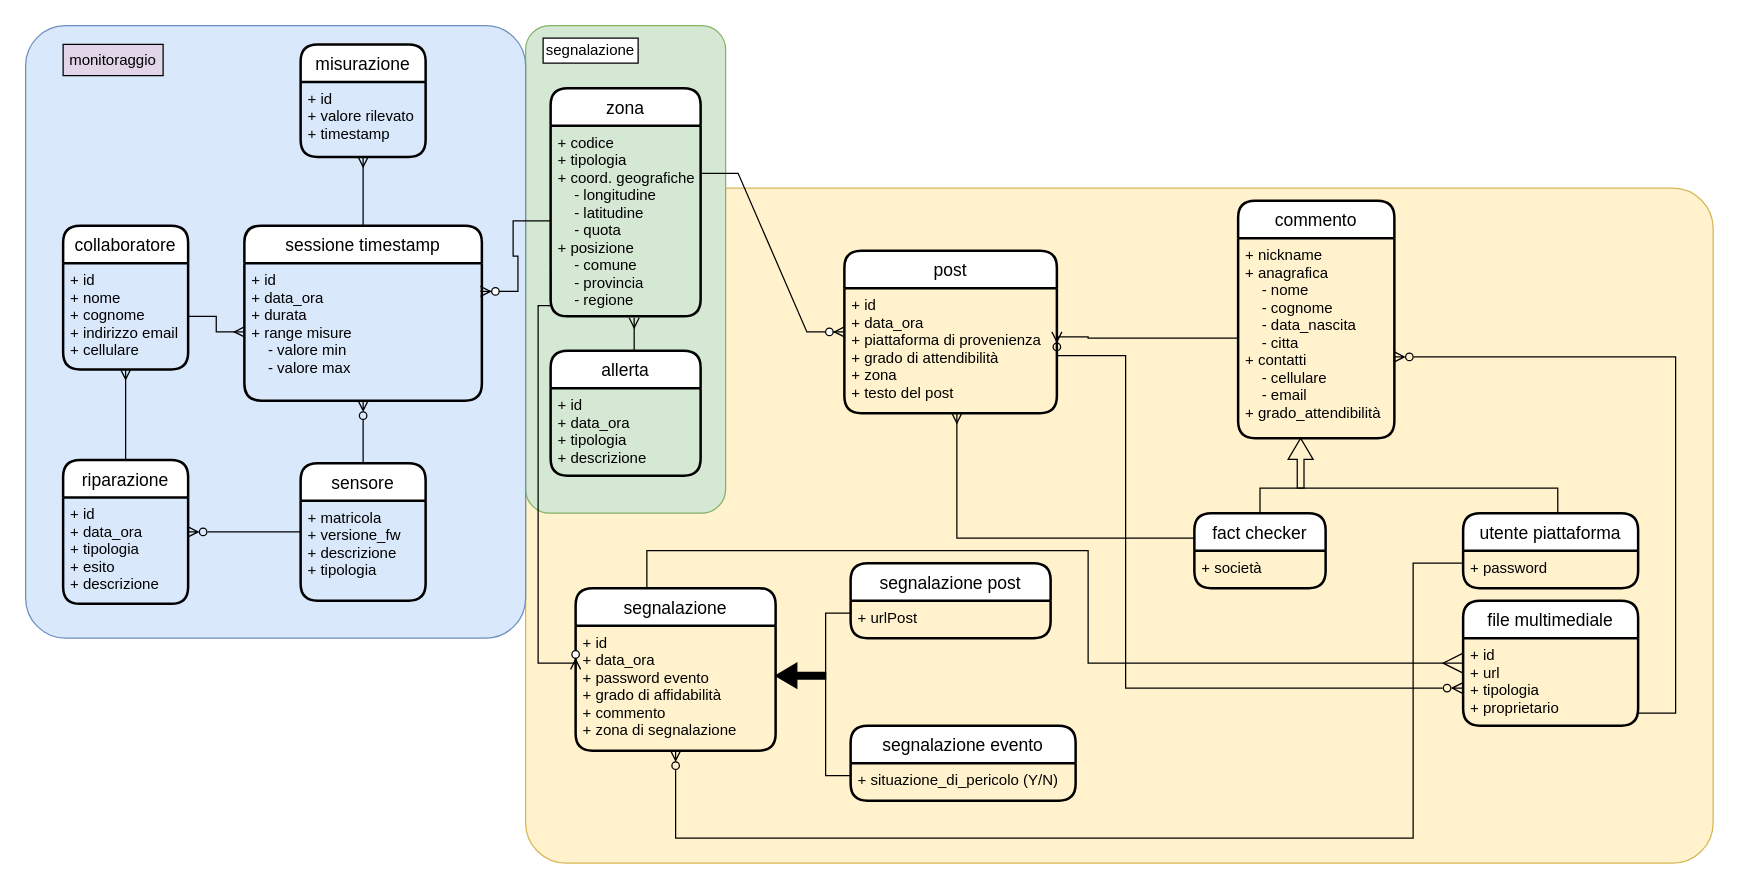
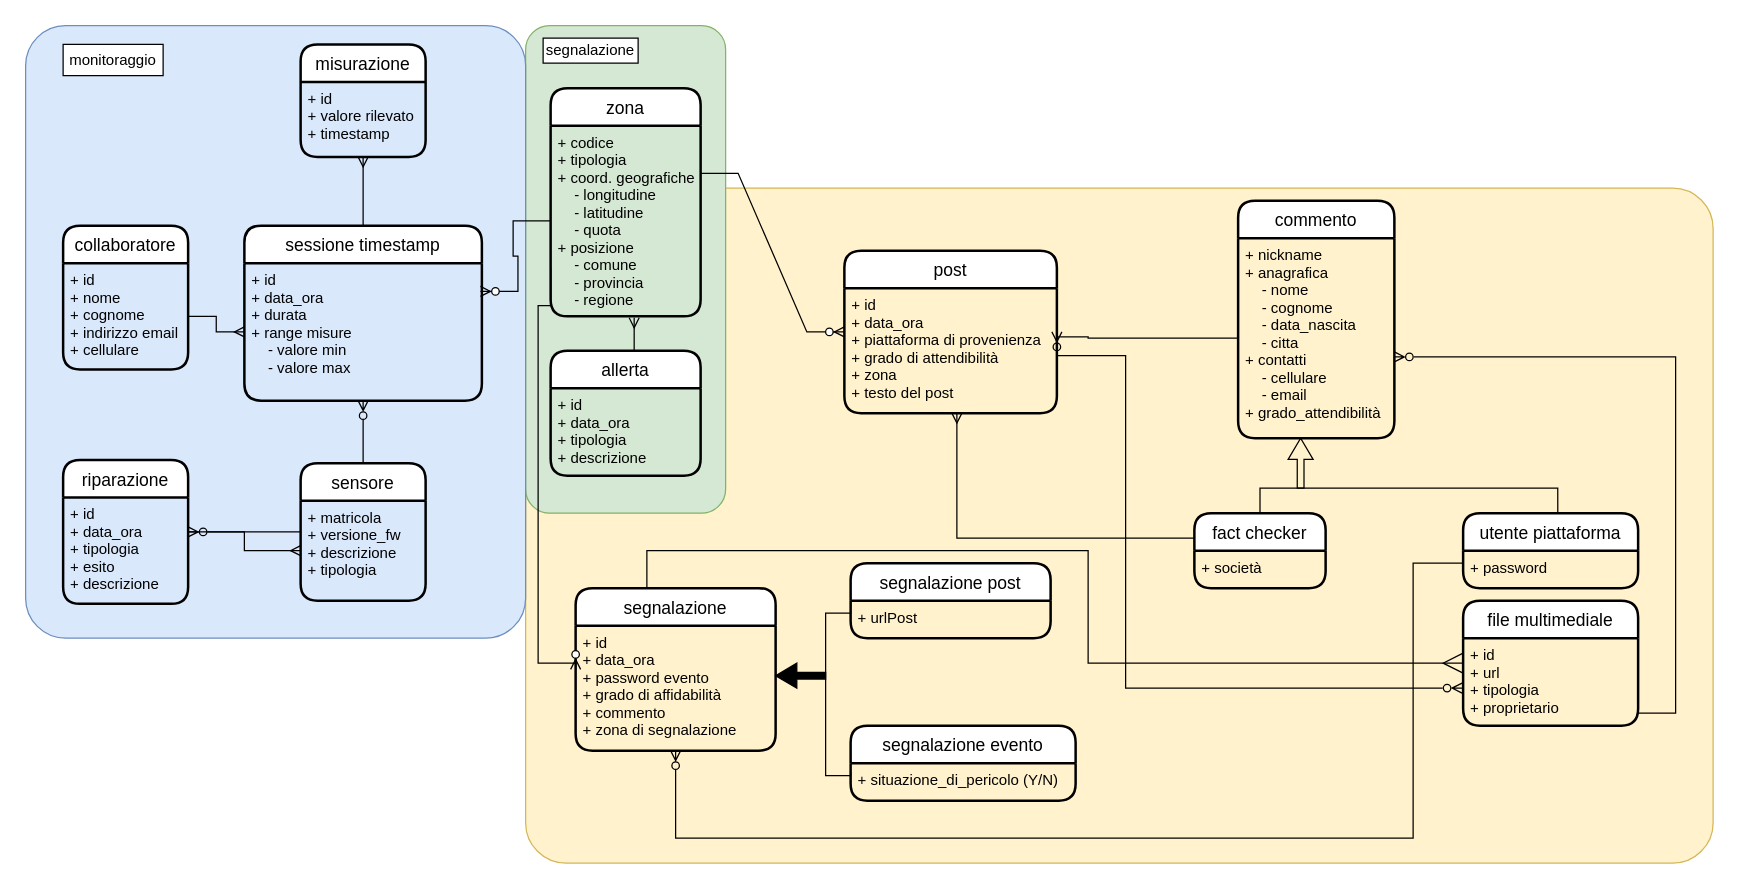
(113, 60) -> (113, 60)
(126, 417) -> (262, 551)
